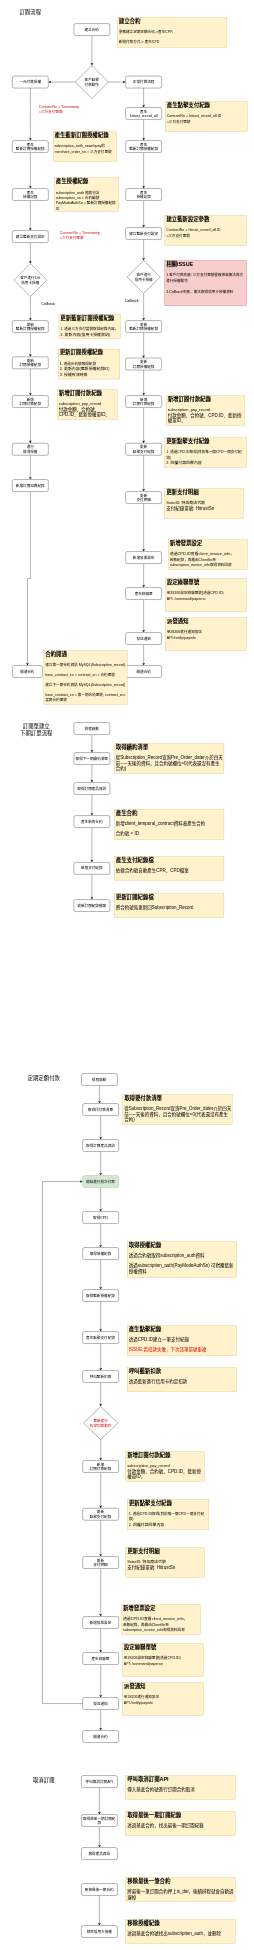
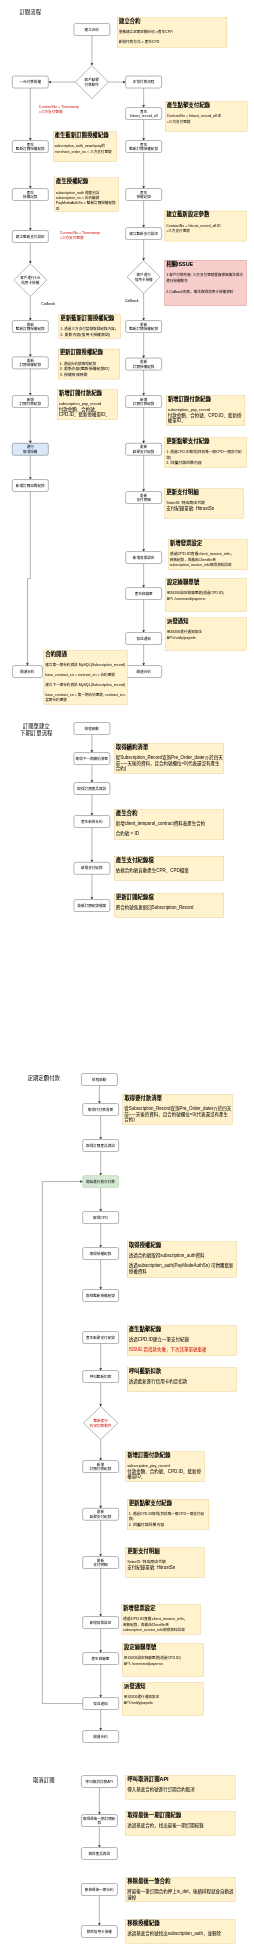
(205, 231) -> (205, 226)
(30, 449) -> (30, 449)
(100, 1328) -> none
